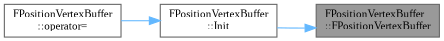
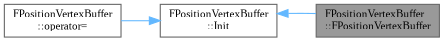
(291, 28) -> (302, 13)
